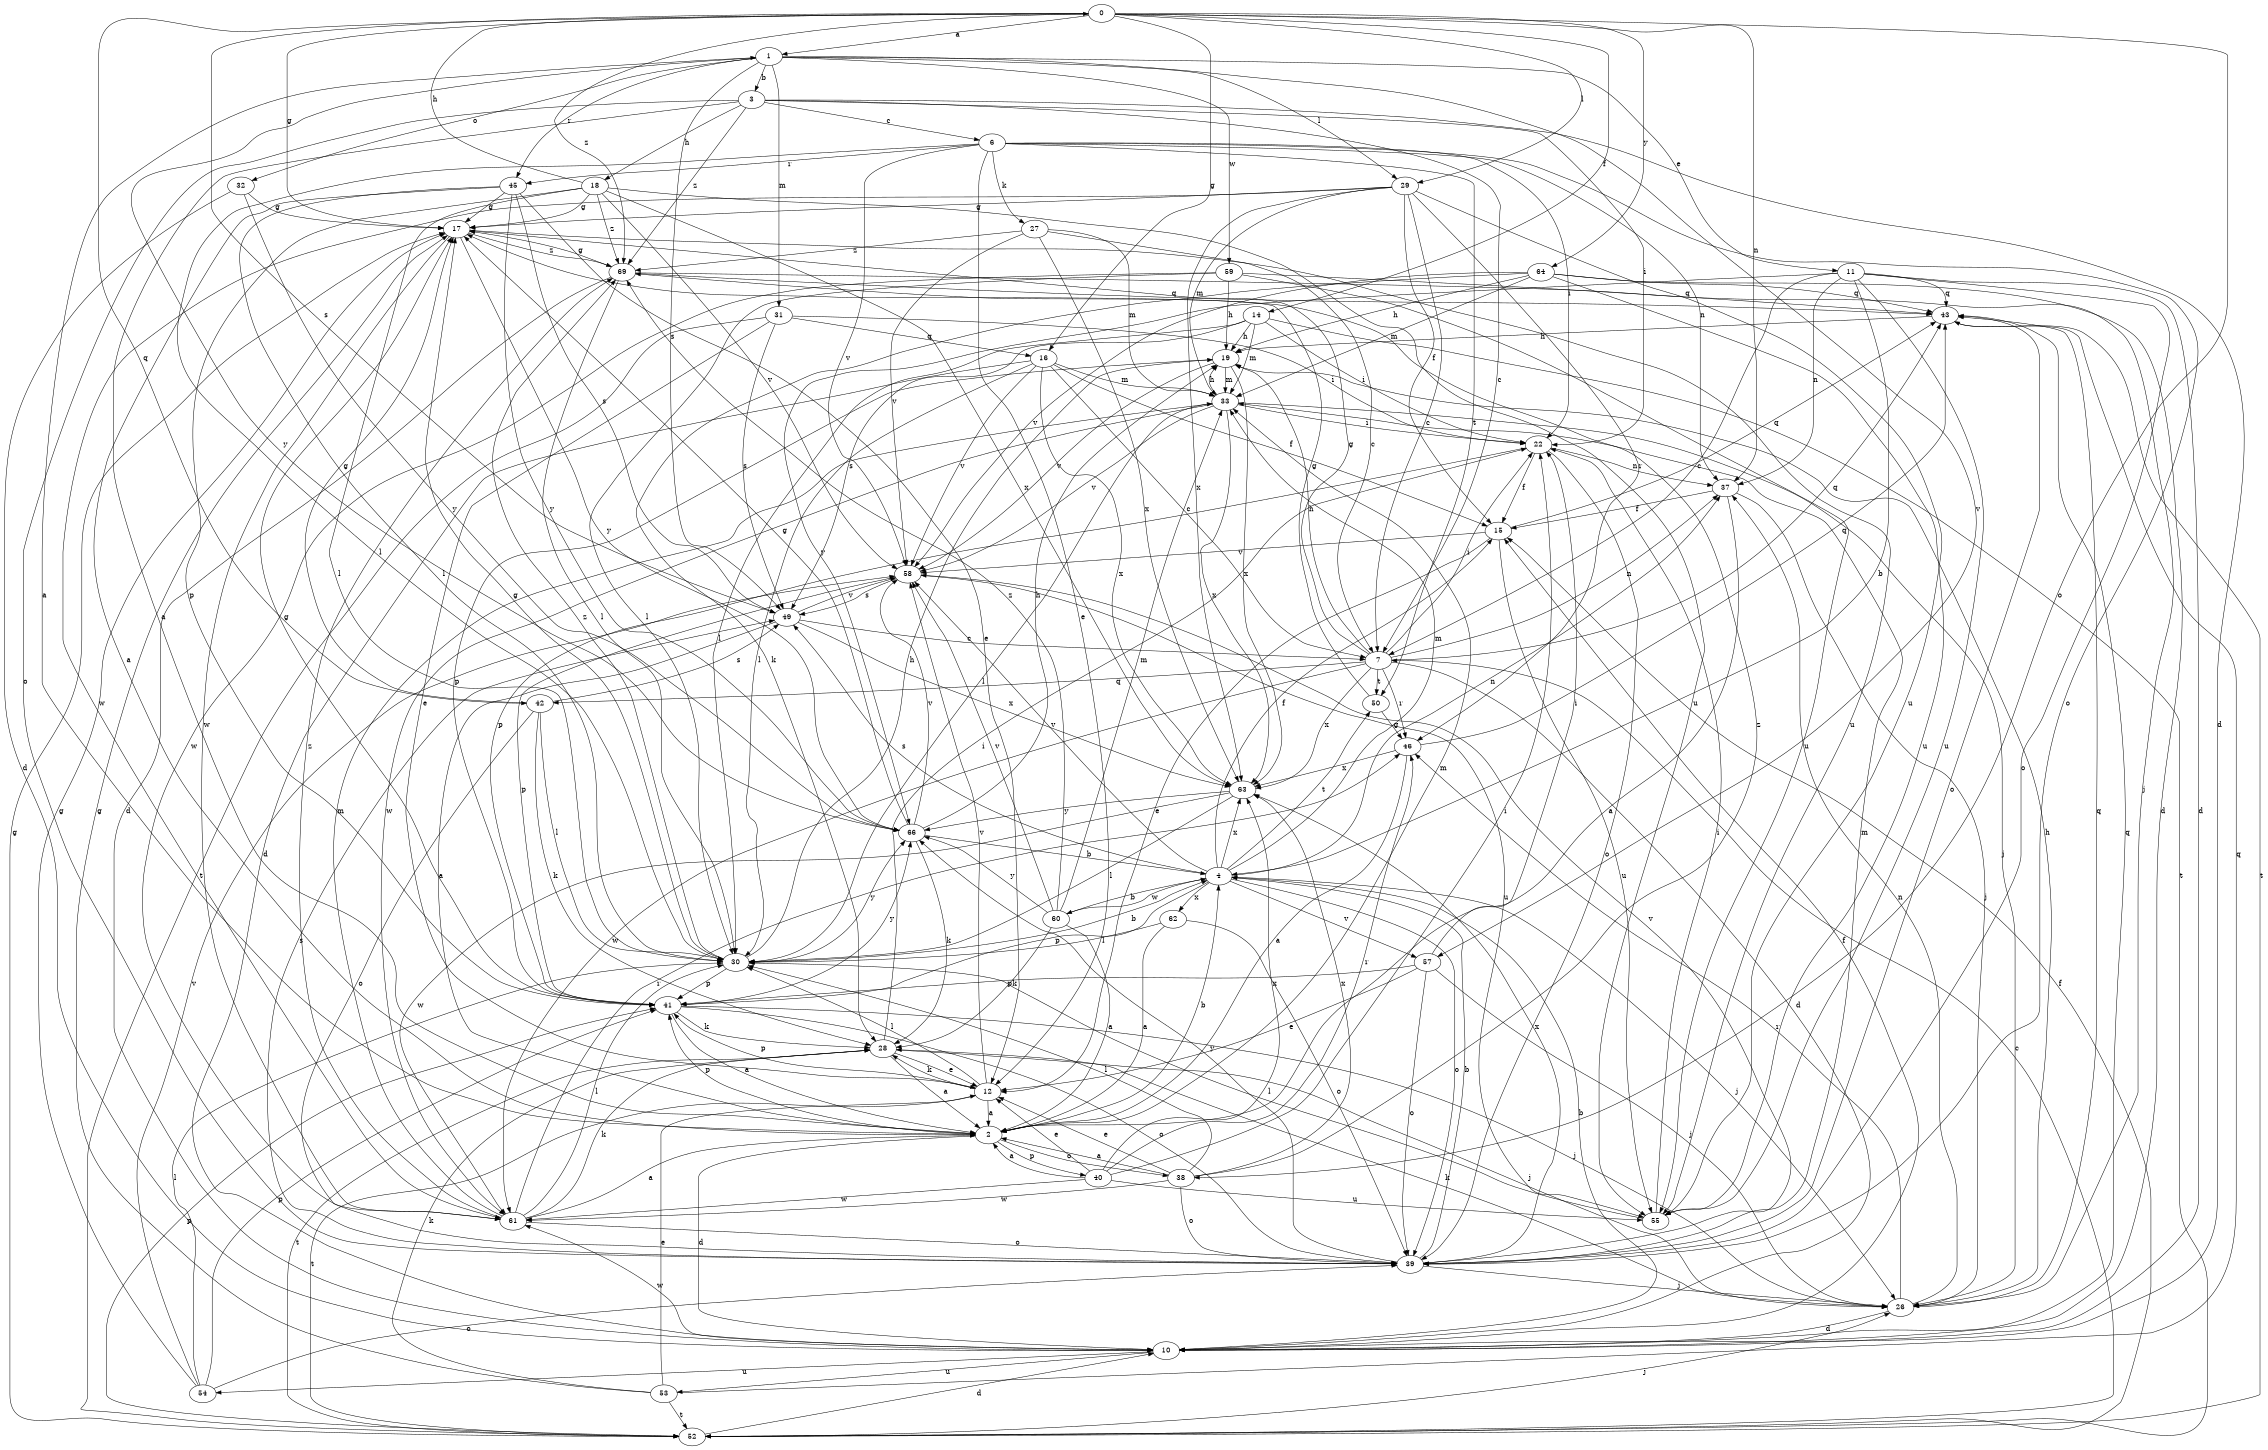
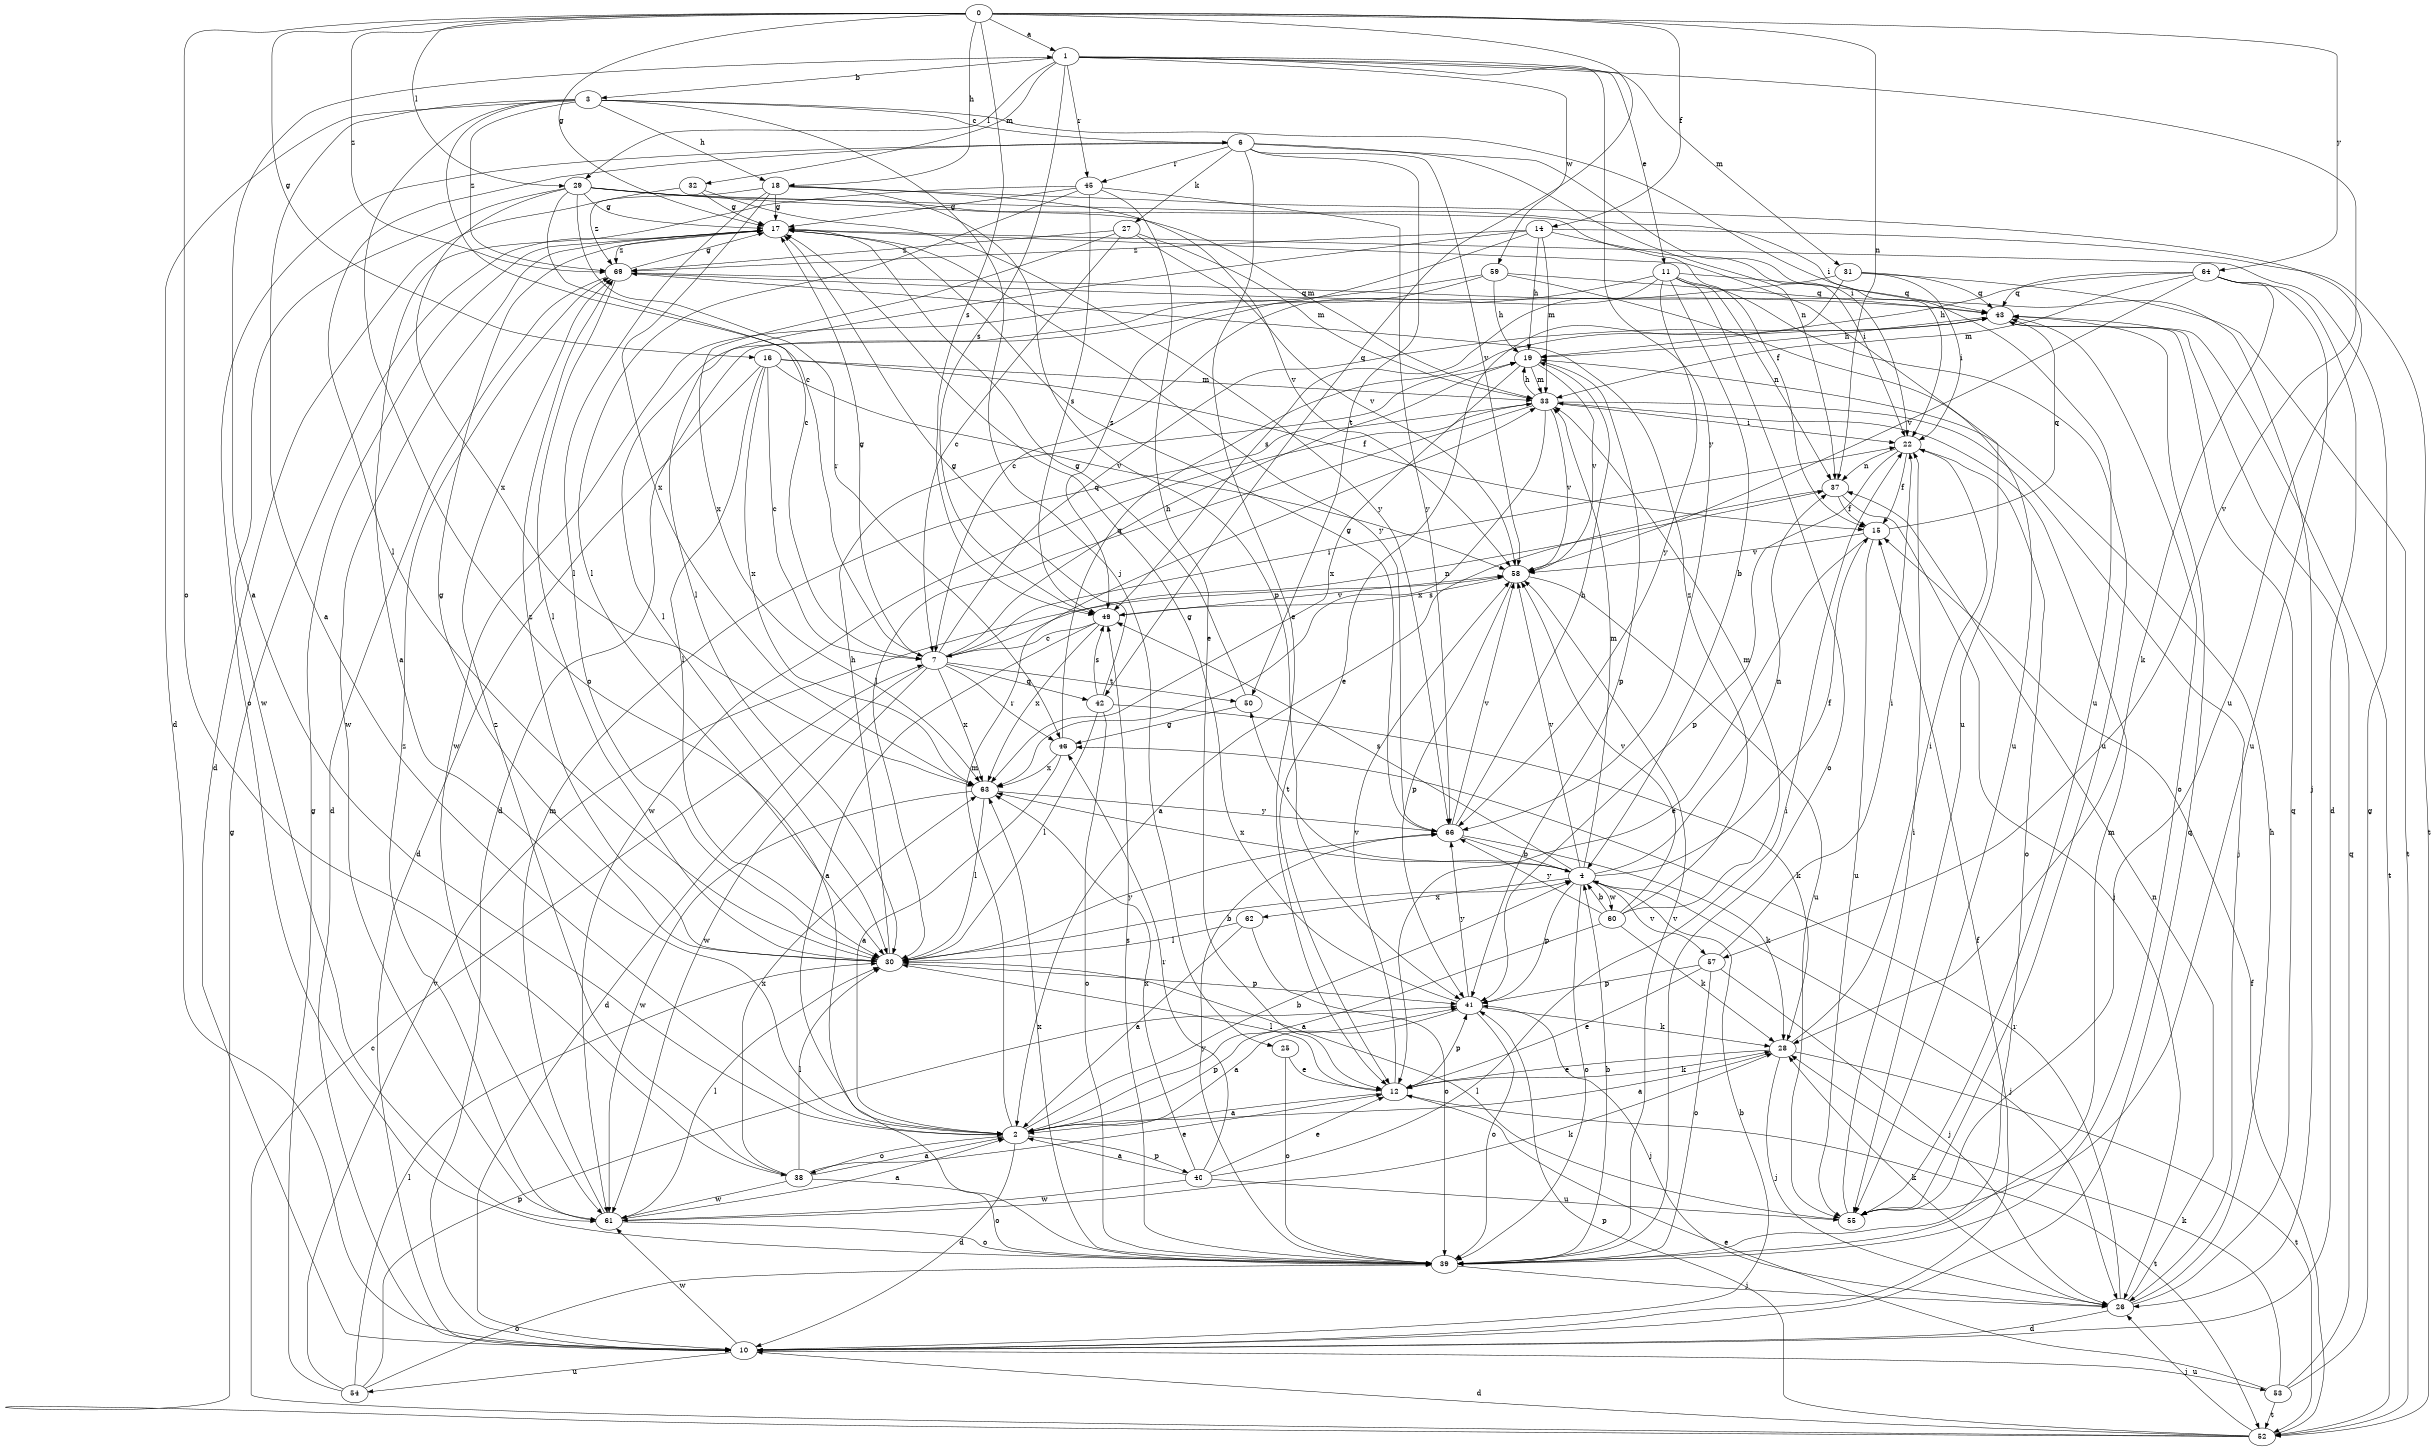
(494, 29) -> (947, 165)
(475, 121) -> (1010, 121)
none -> (1081, 251)
(909, 337) -> (1938, 281)
(889, 887) -> none
none -> (1285, 1049)
(1309, 1063) -> (1691, 1226)
